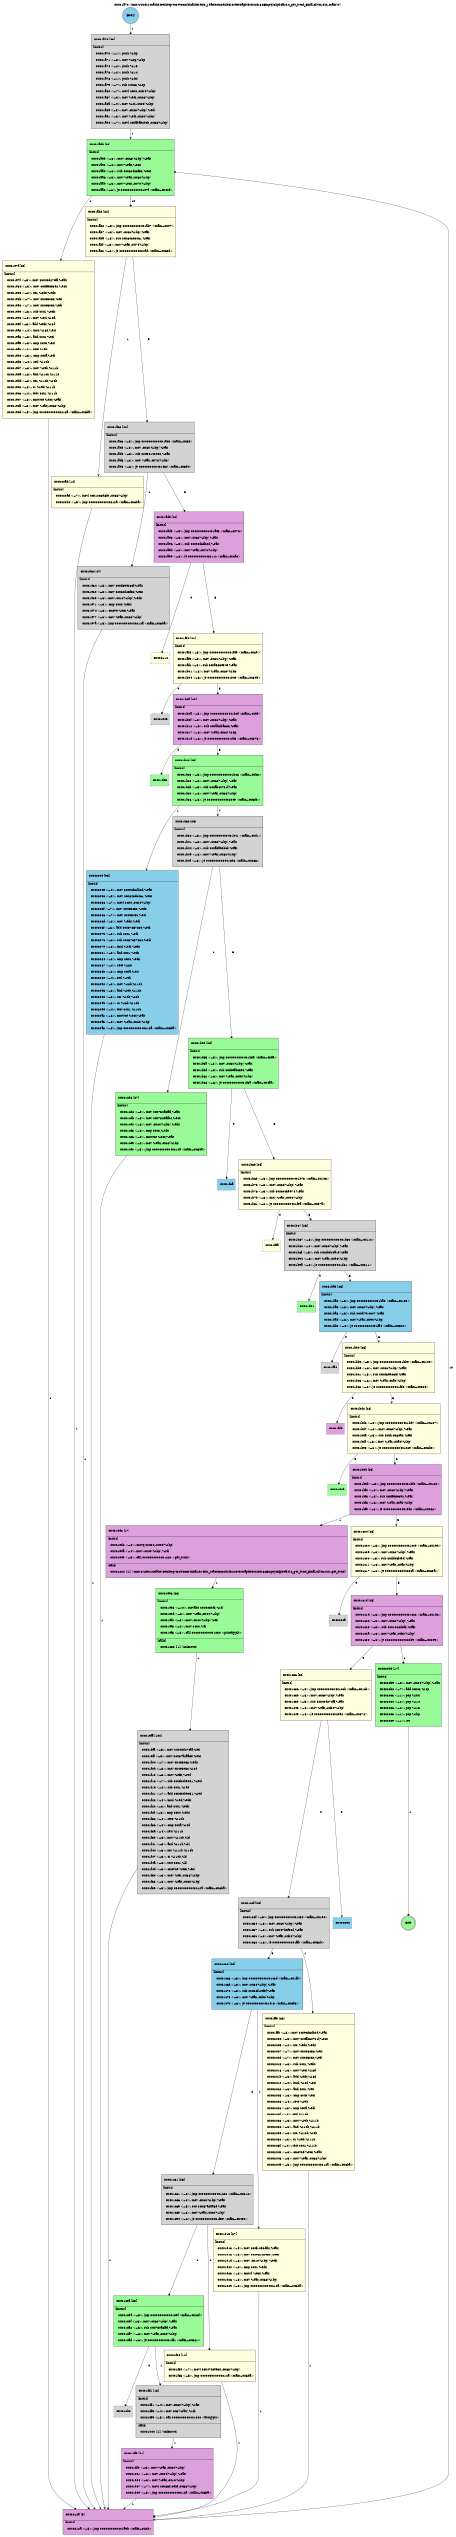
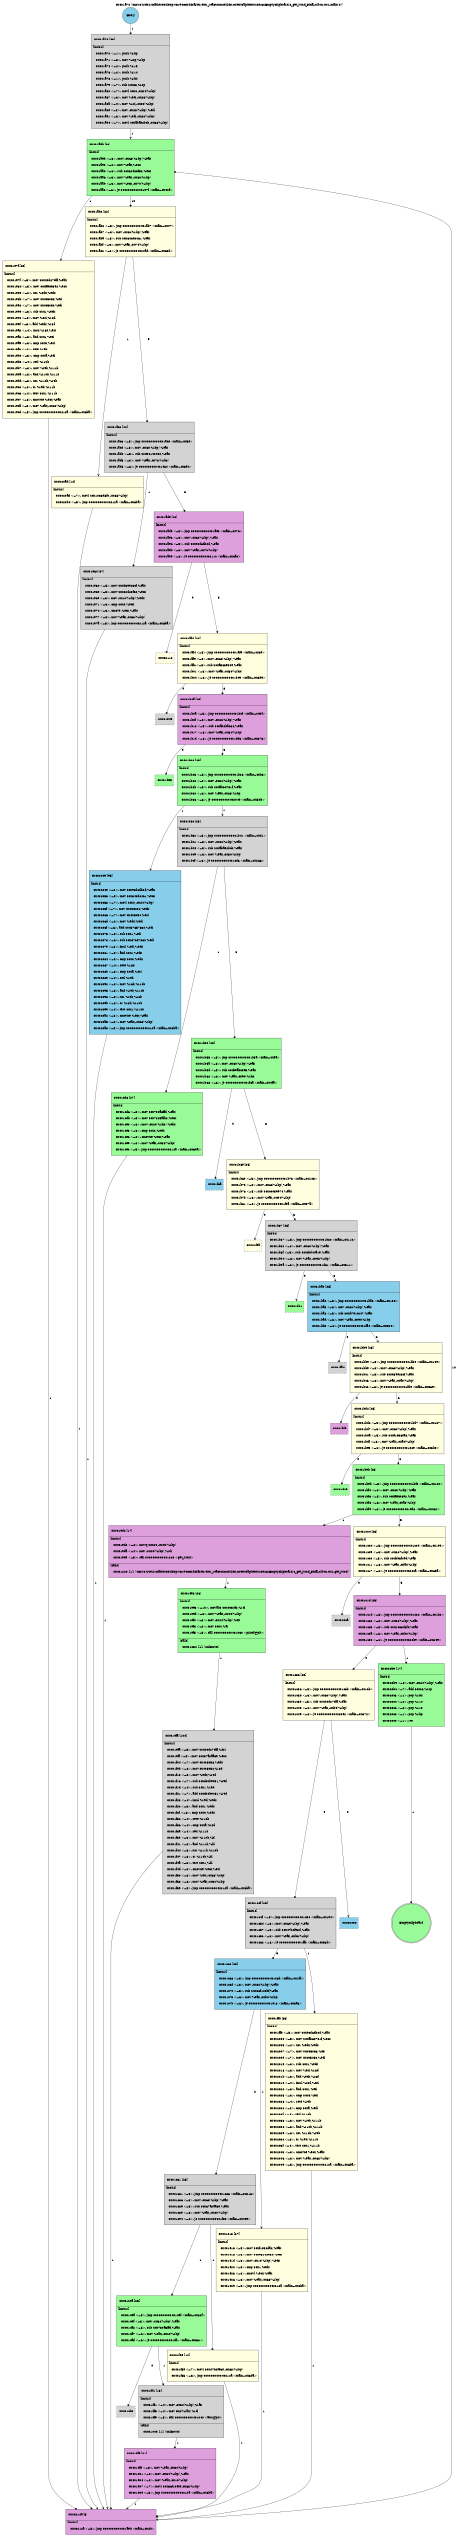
(396, 1490) -> (399, 1490)
(408, 1923) -> (411, 1923)
